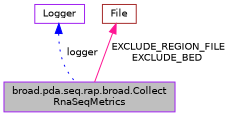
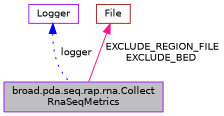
(89, 97) -> (84, 97)
